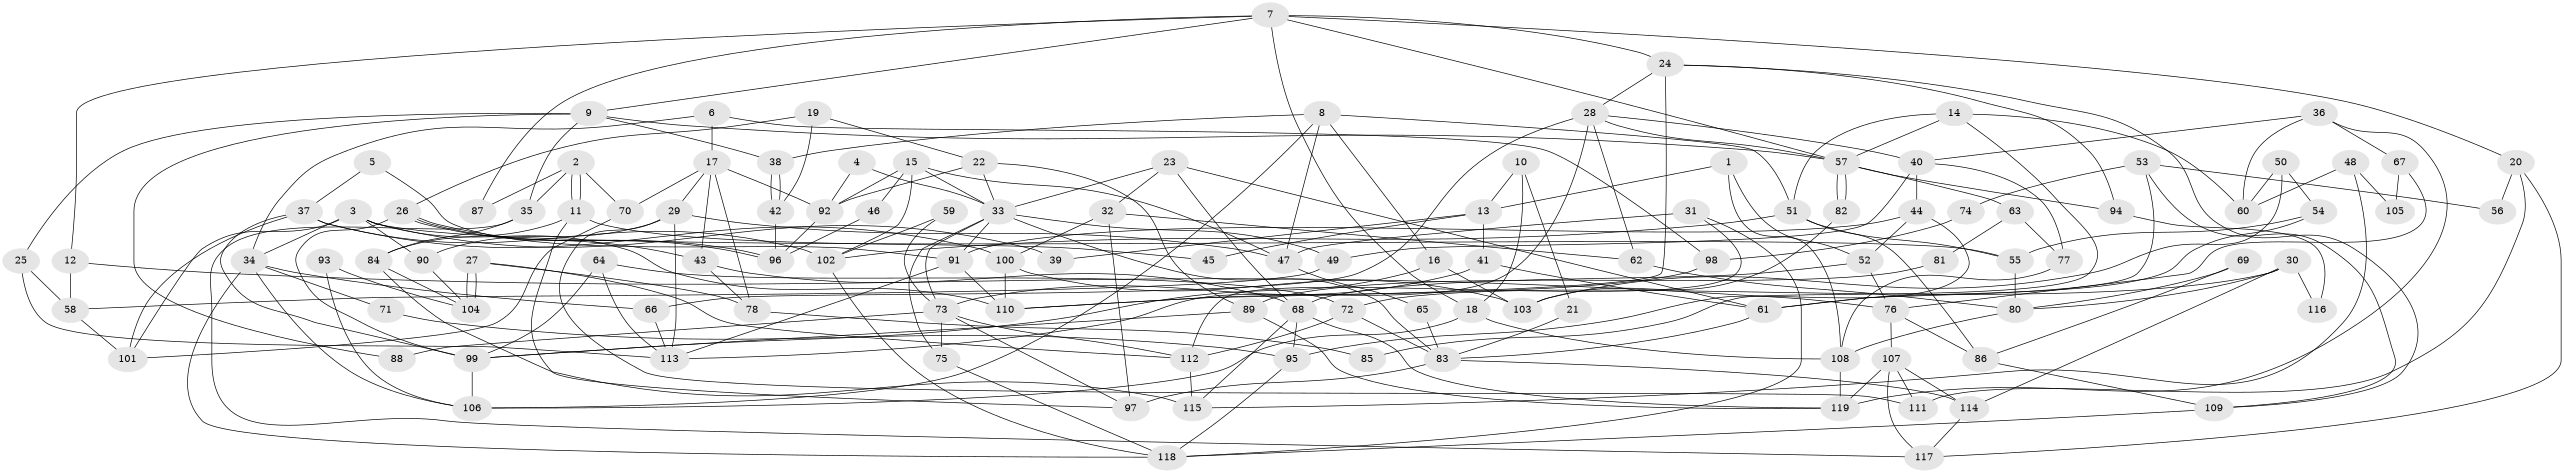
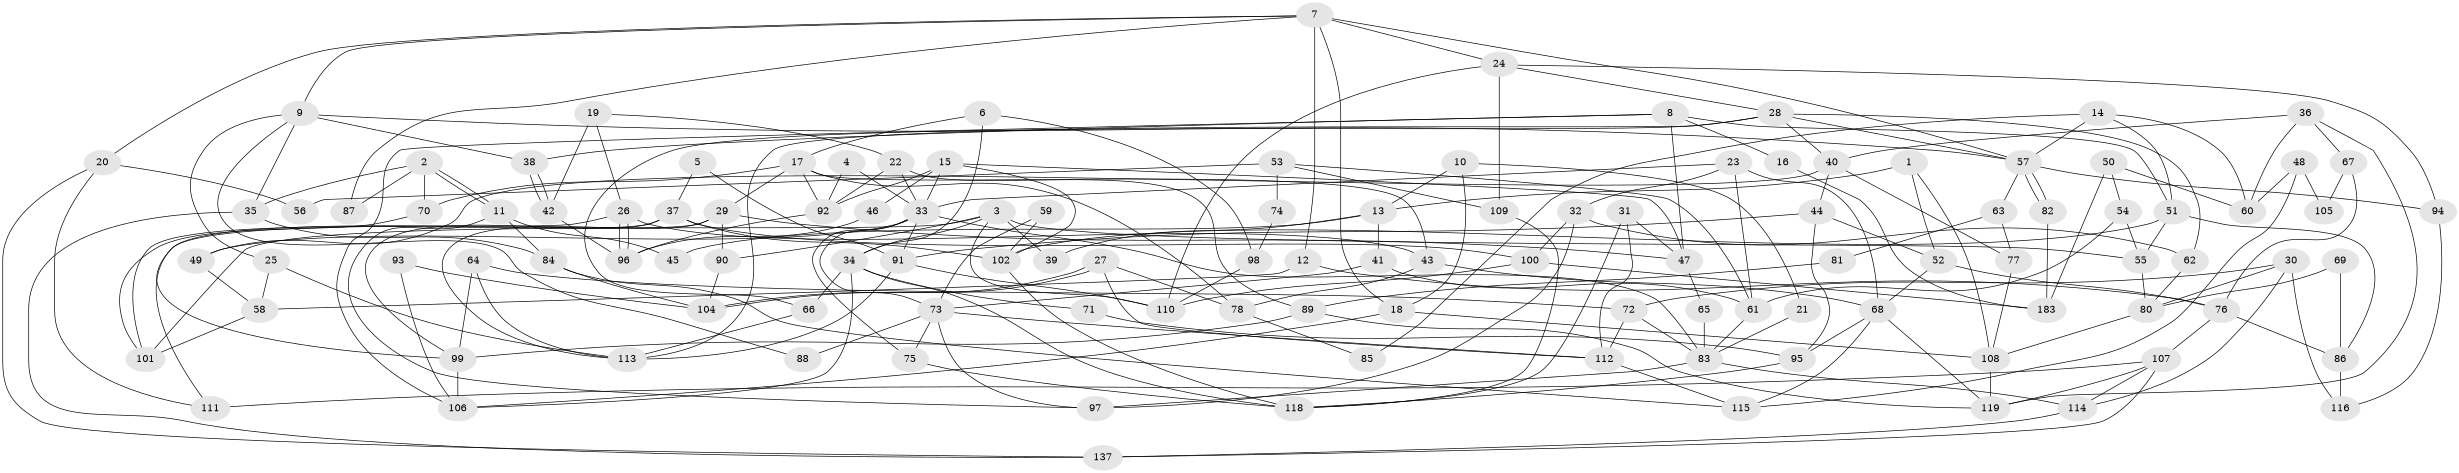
(1522, 310) -> (2047, 310)
(1096, 312) -> none
(2097, 384) -> (2340, 384)
(1924, 458) -> (1103, 458)
